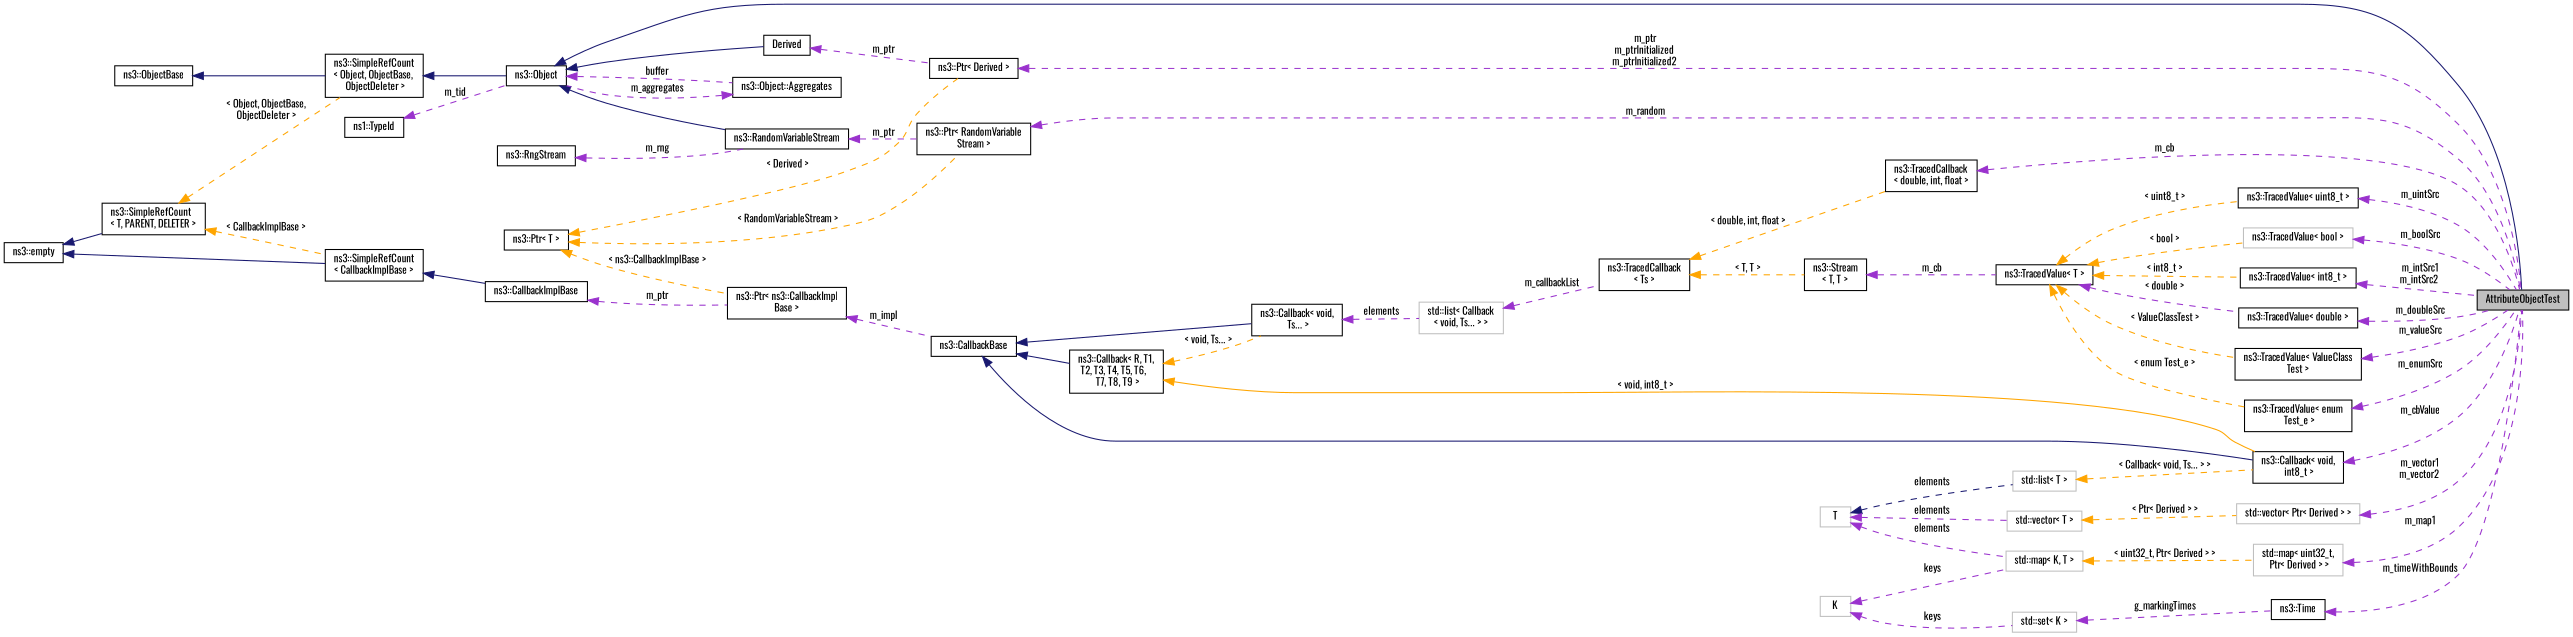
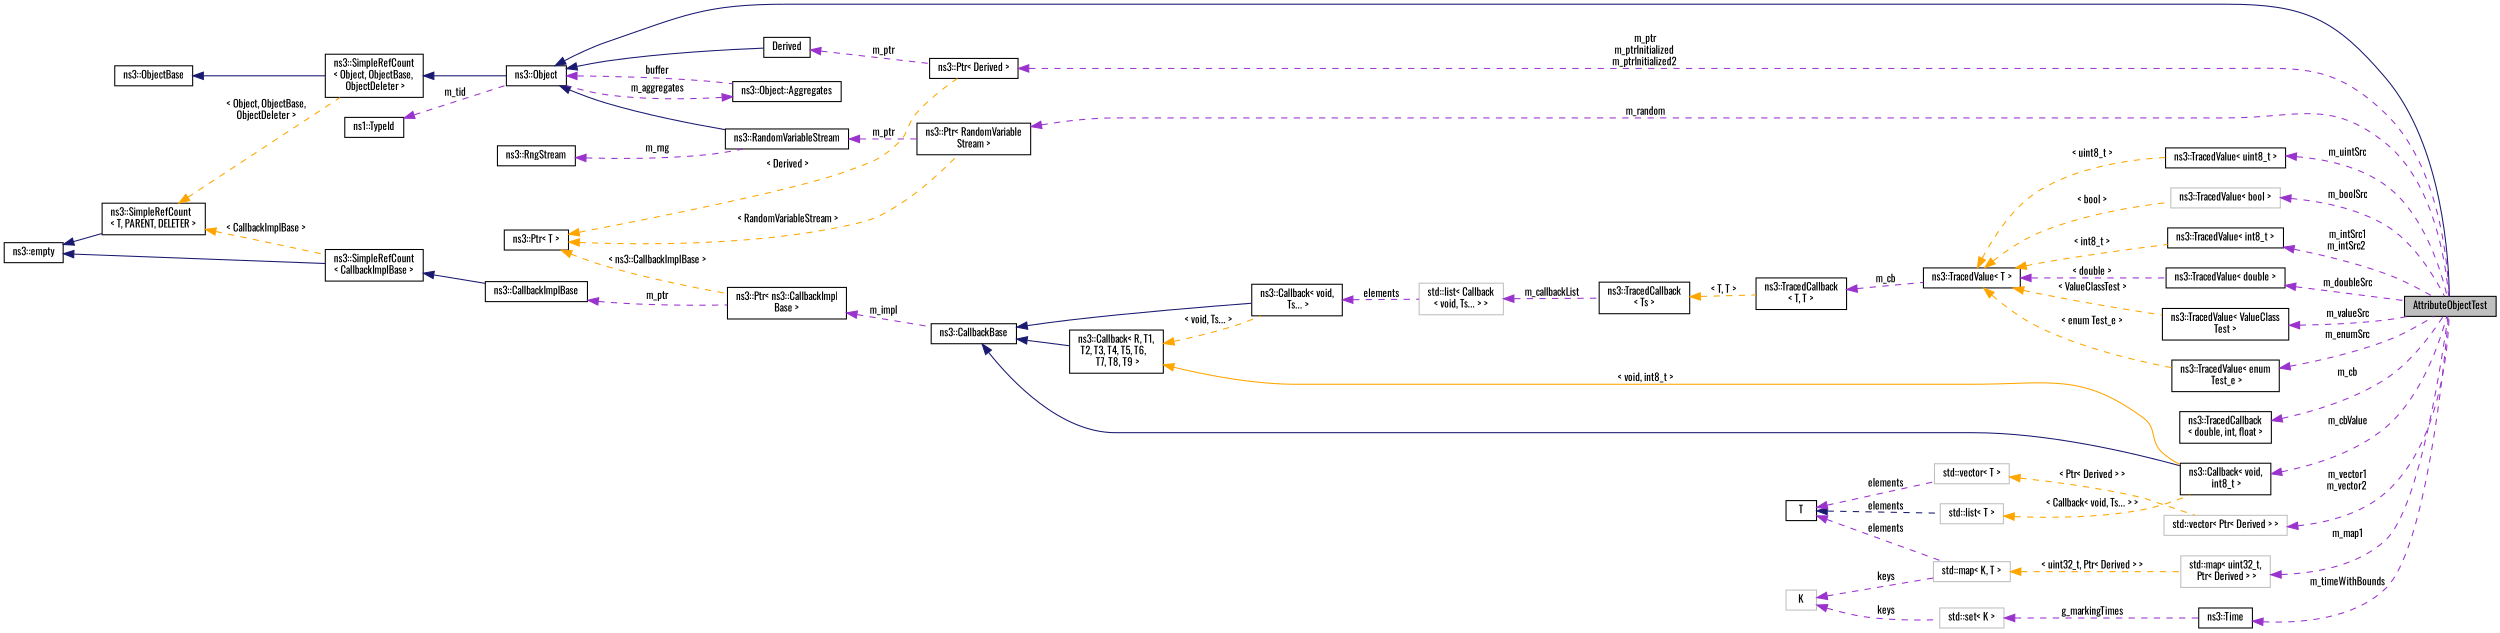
(1793, 224) -> none
(1836, 275) -> (1801, 294)
(1836, 517) -> (1801, 511)
